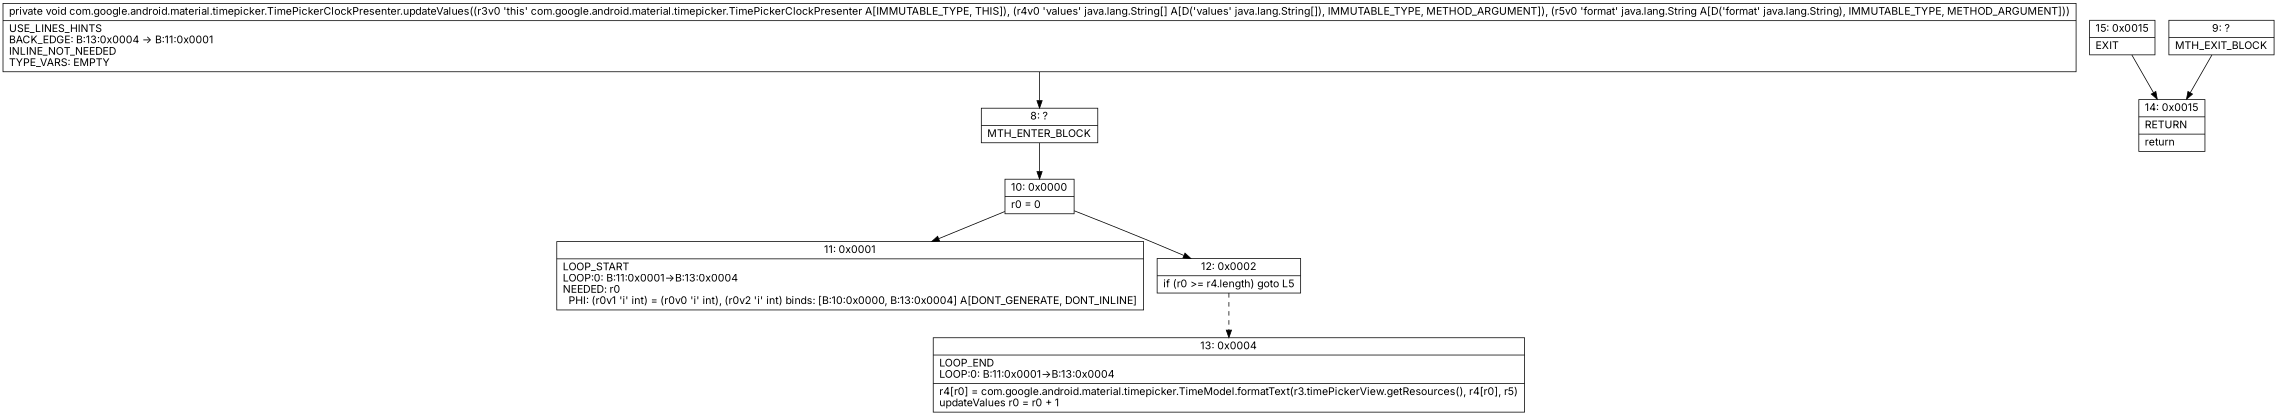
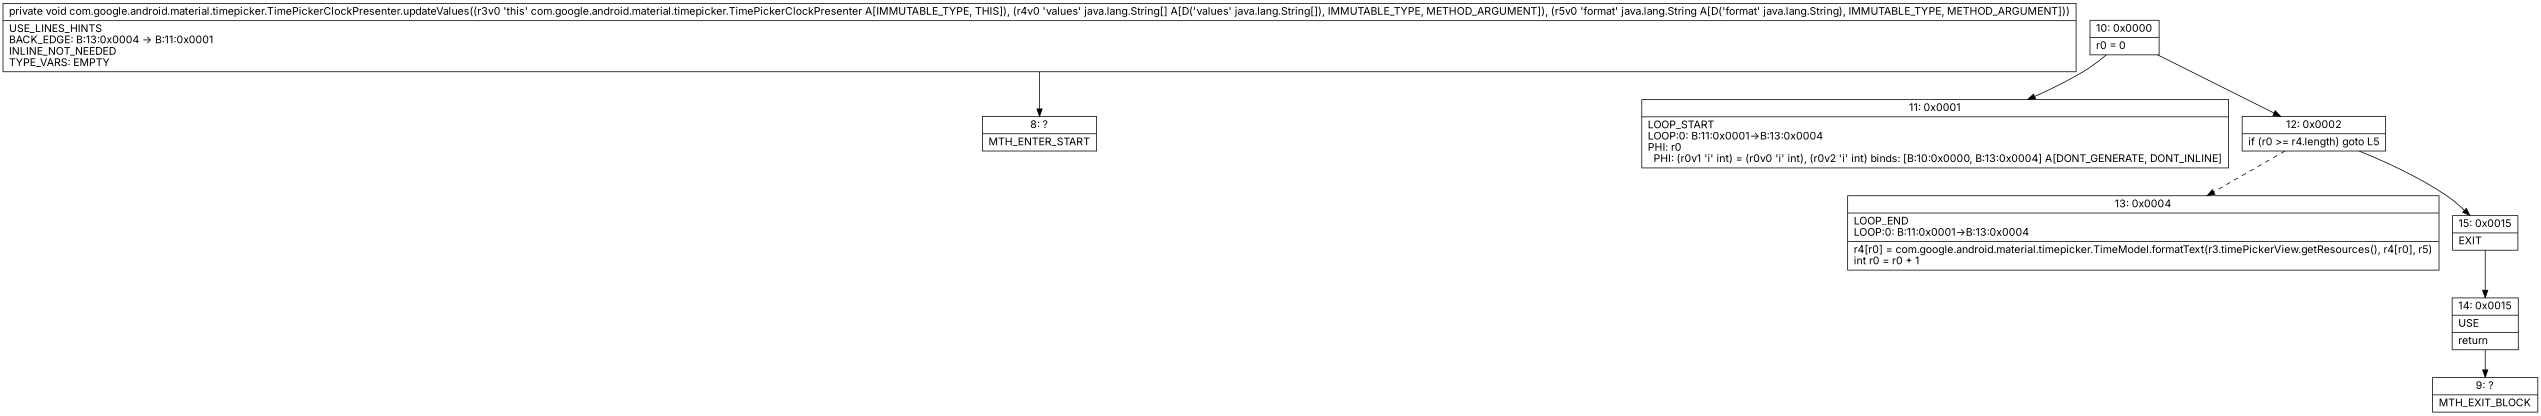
(2201, 74) -> (2485, 360)
(2166, 125) -> (2469, 323)
(1040, 134) -> (1040, 142)
(1040, 157) -> none
none -> (2414, 176)
(593, 290) -> (1666, 148)
(999, 403) -> (1887, 261)
